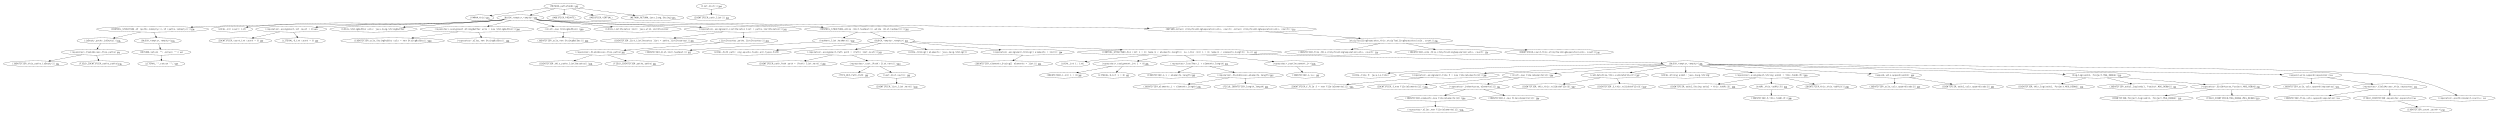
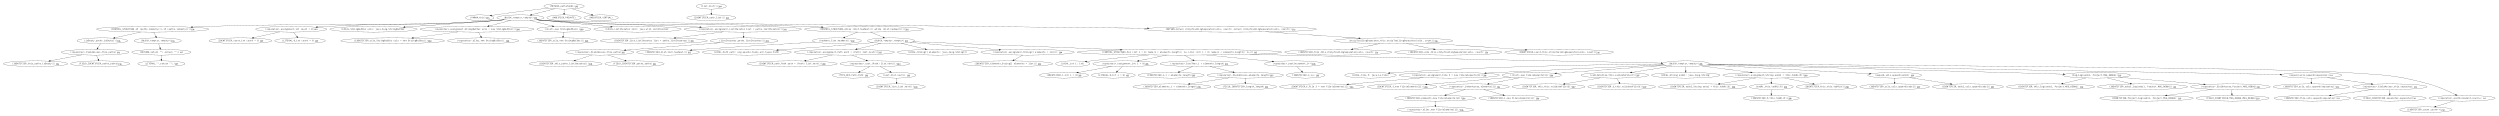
(653, 18) -> none
(232, 29) -> none
(2407, 104) -> (2445, 104)
